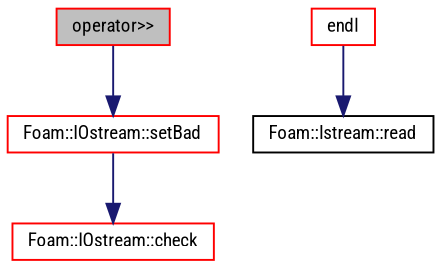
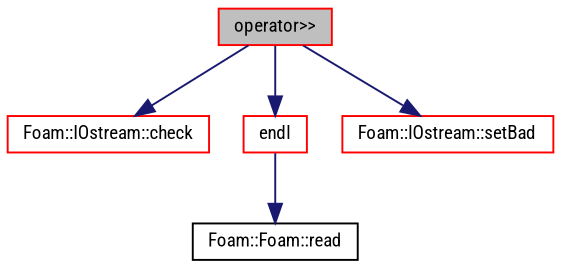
none -> (275, 71)
(343, 134) -> (275, 242)
(113, 178) -> (200, 75)
